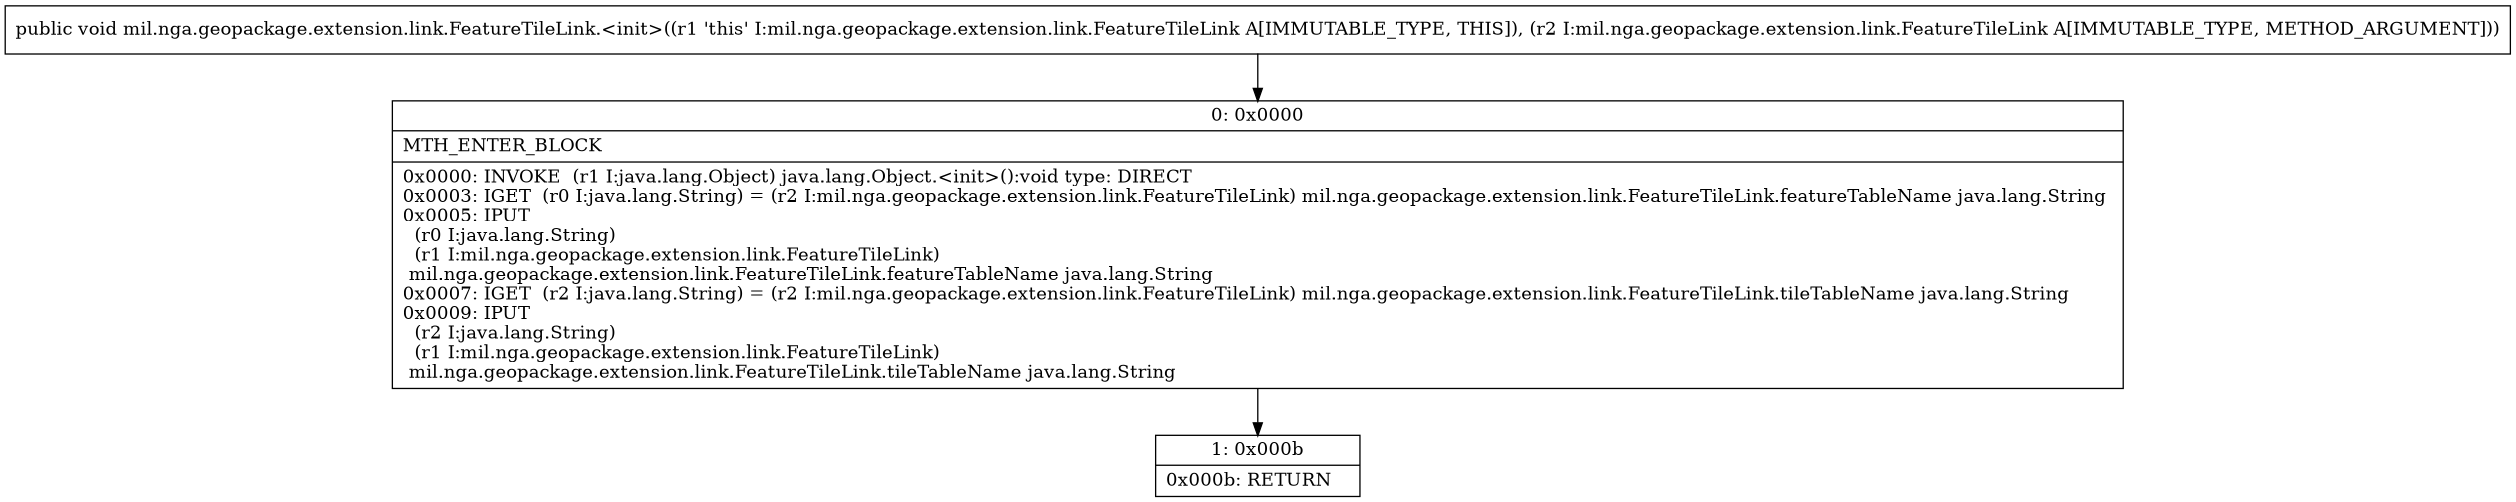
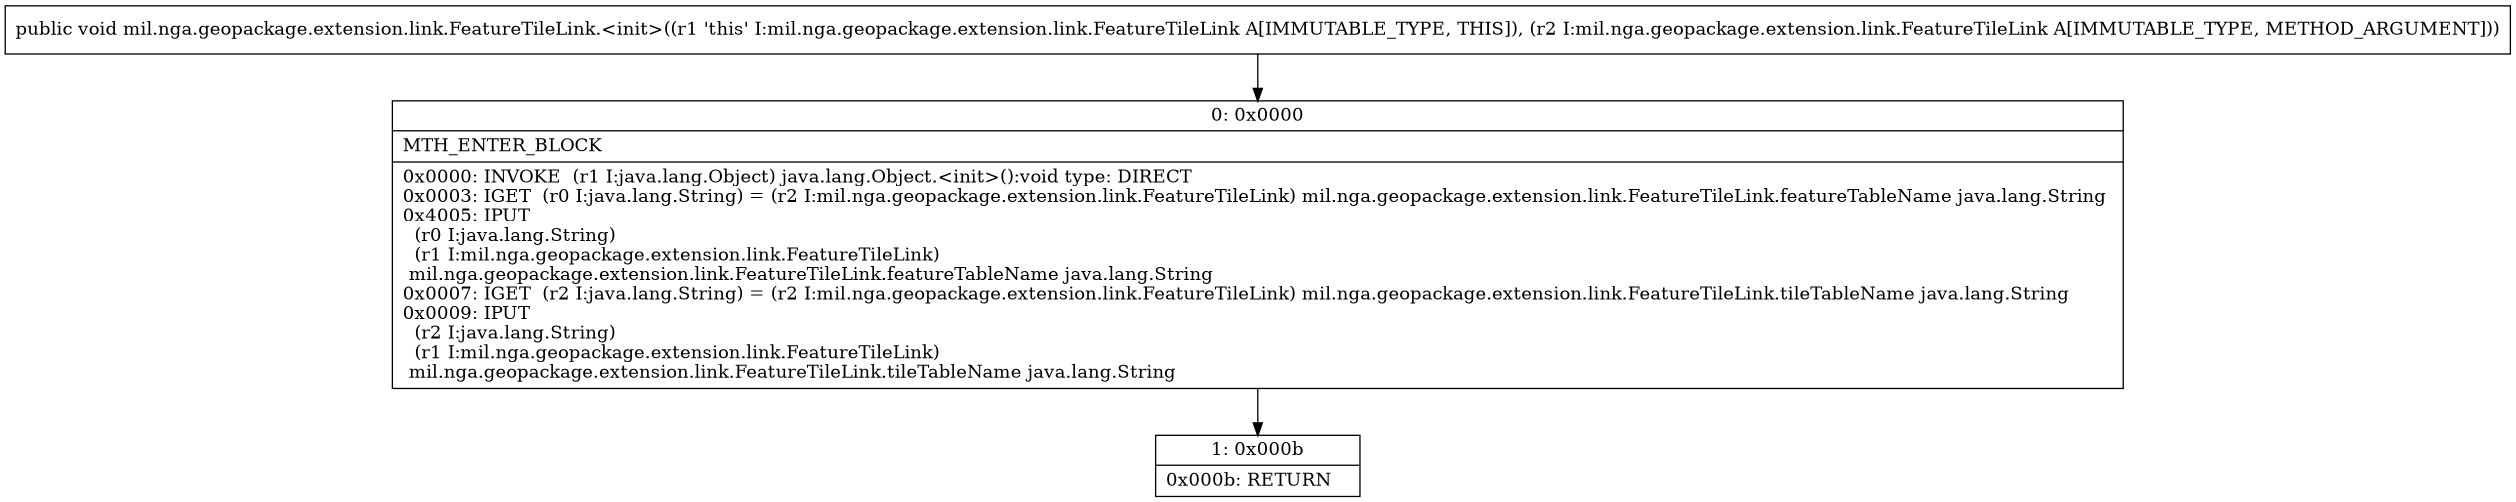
(472, 216) -> (472, 216)
